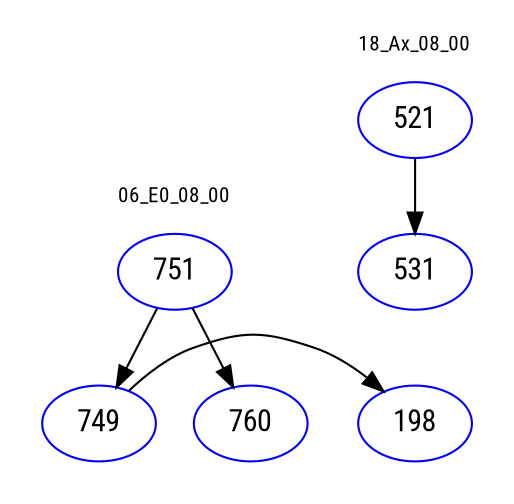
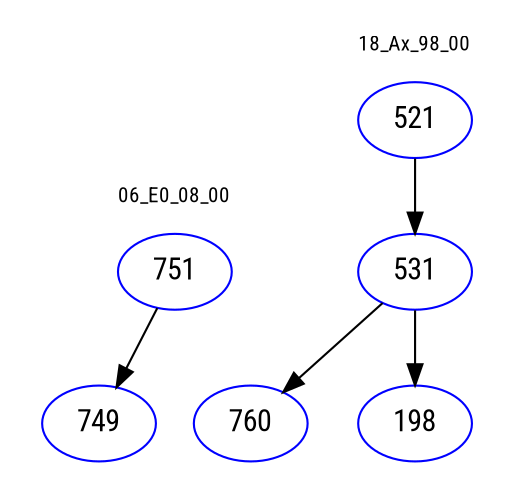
(415, 45) -> (415, 45)
(204, 331) -> (355, 327)
(245, 335) -> (415, 337)
